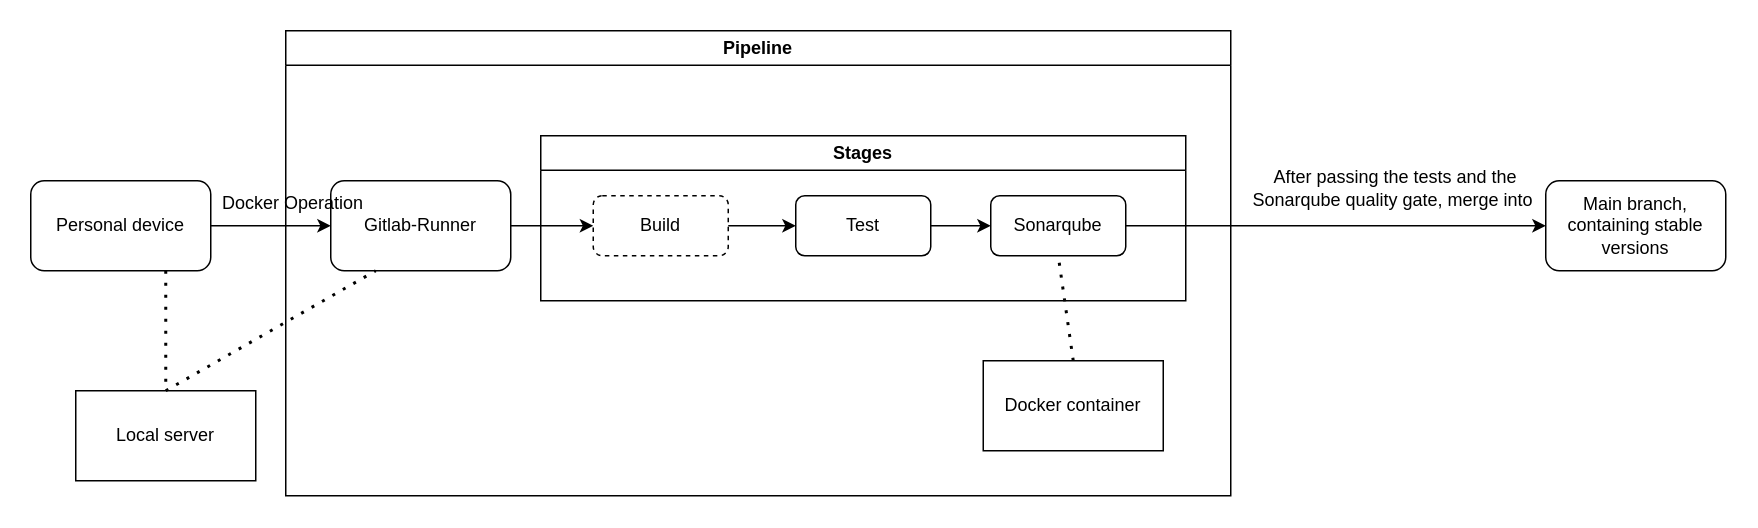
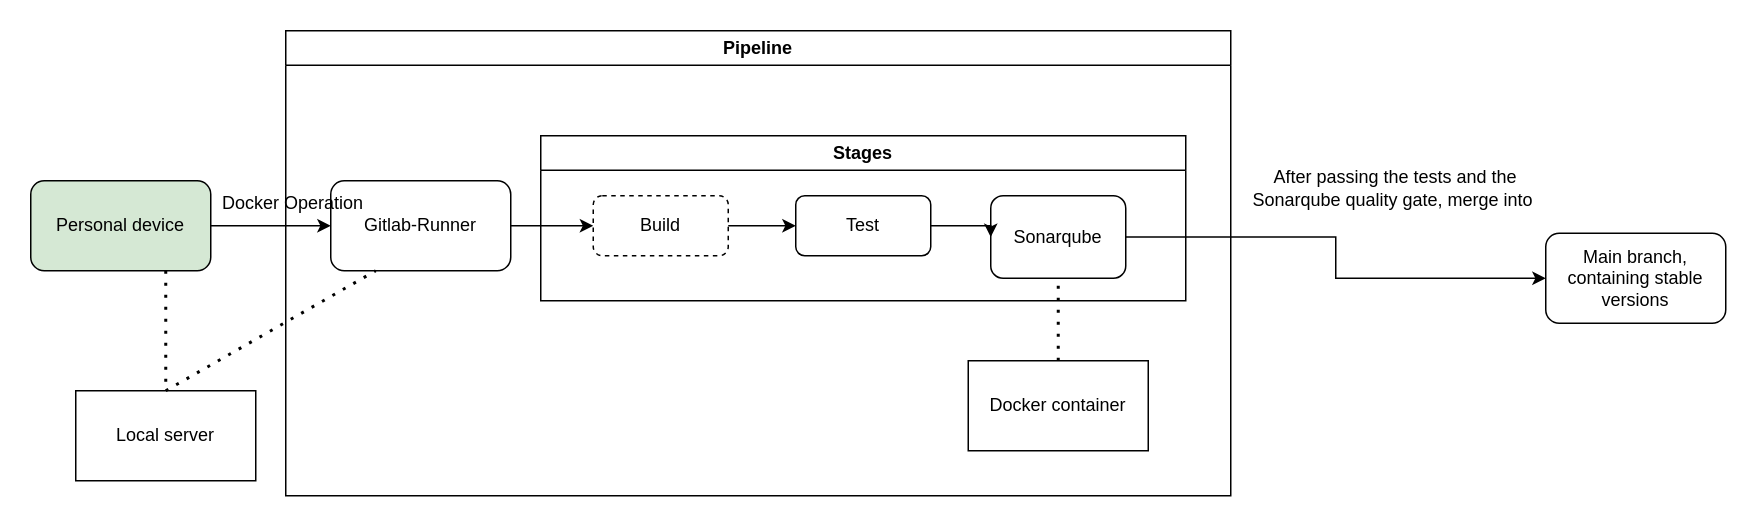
(121, 226) -> (121, 226)
(1058, 226) -> (1058, 237)
(1636, 226) -> (1636, 278)
(1073, 406) -> (1058, 406)
